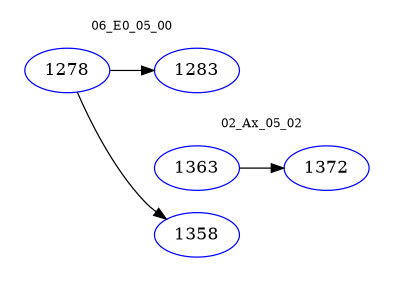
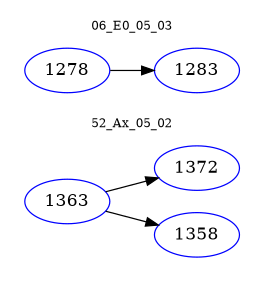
(132, 27) -> (132, 27)
(262, 124) -> (132, 124)
(111, 156) -> (126, 217)
